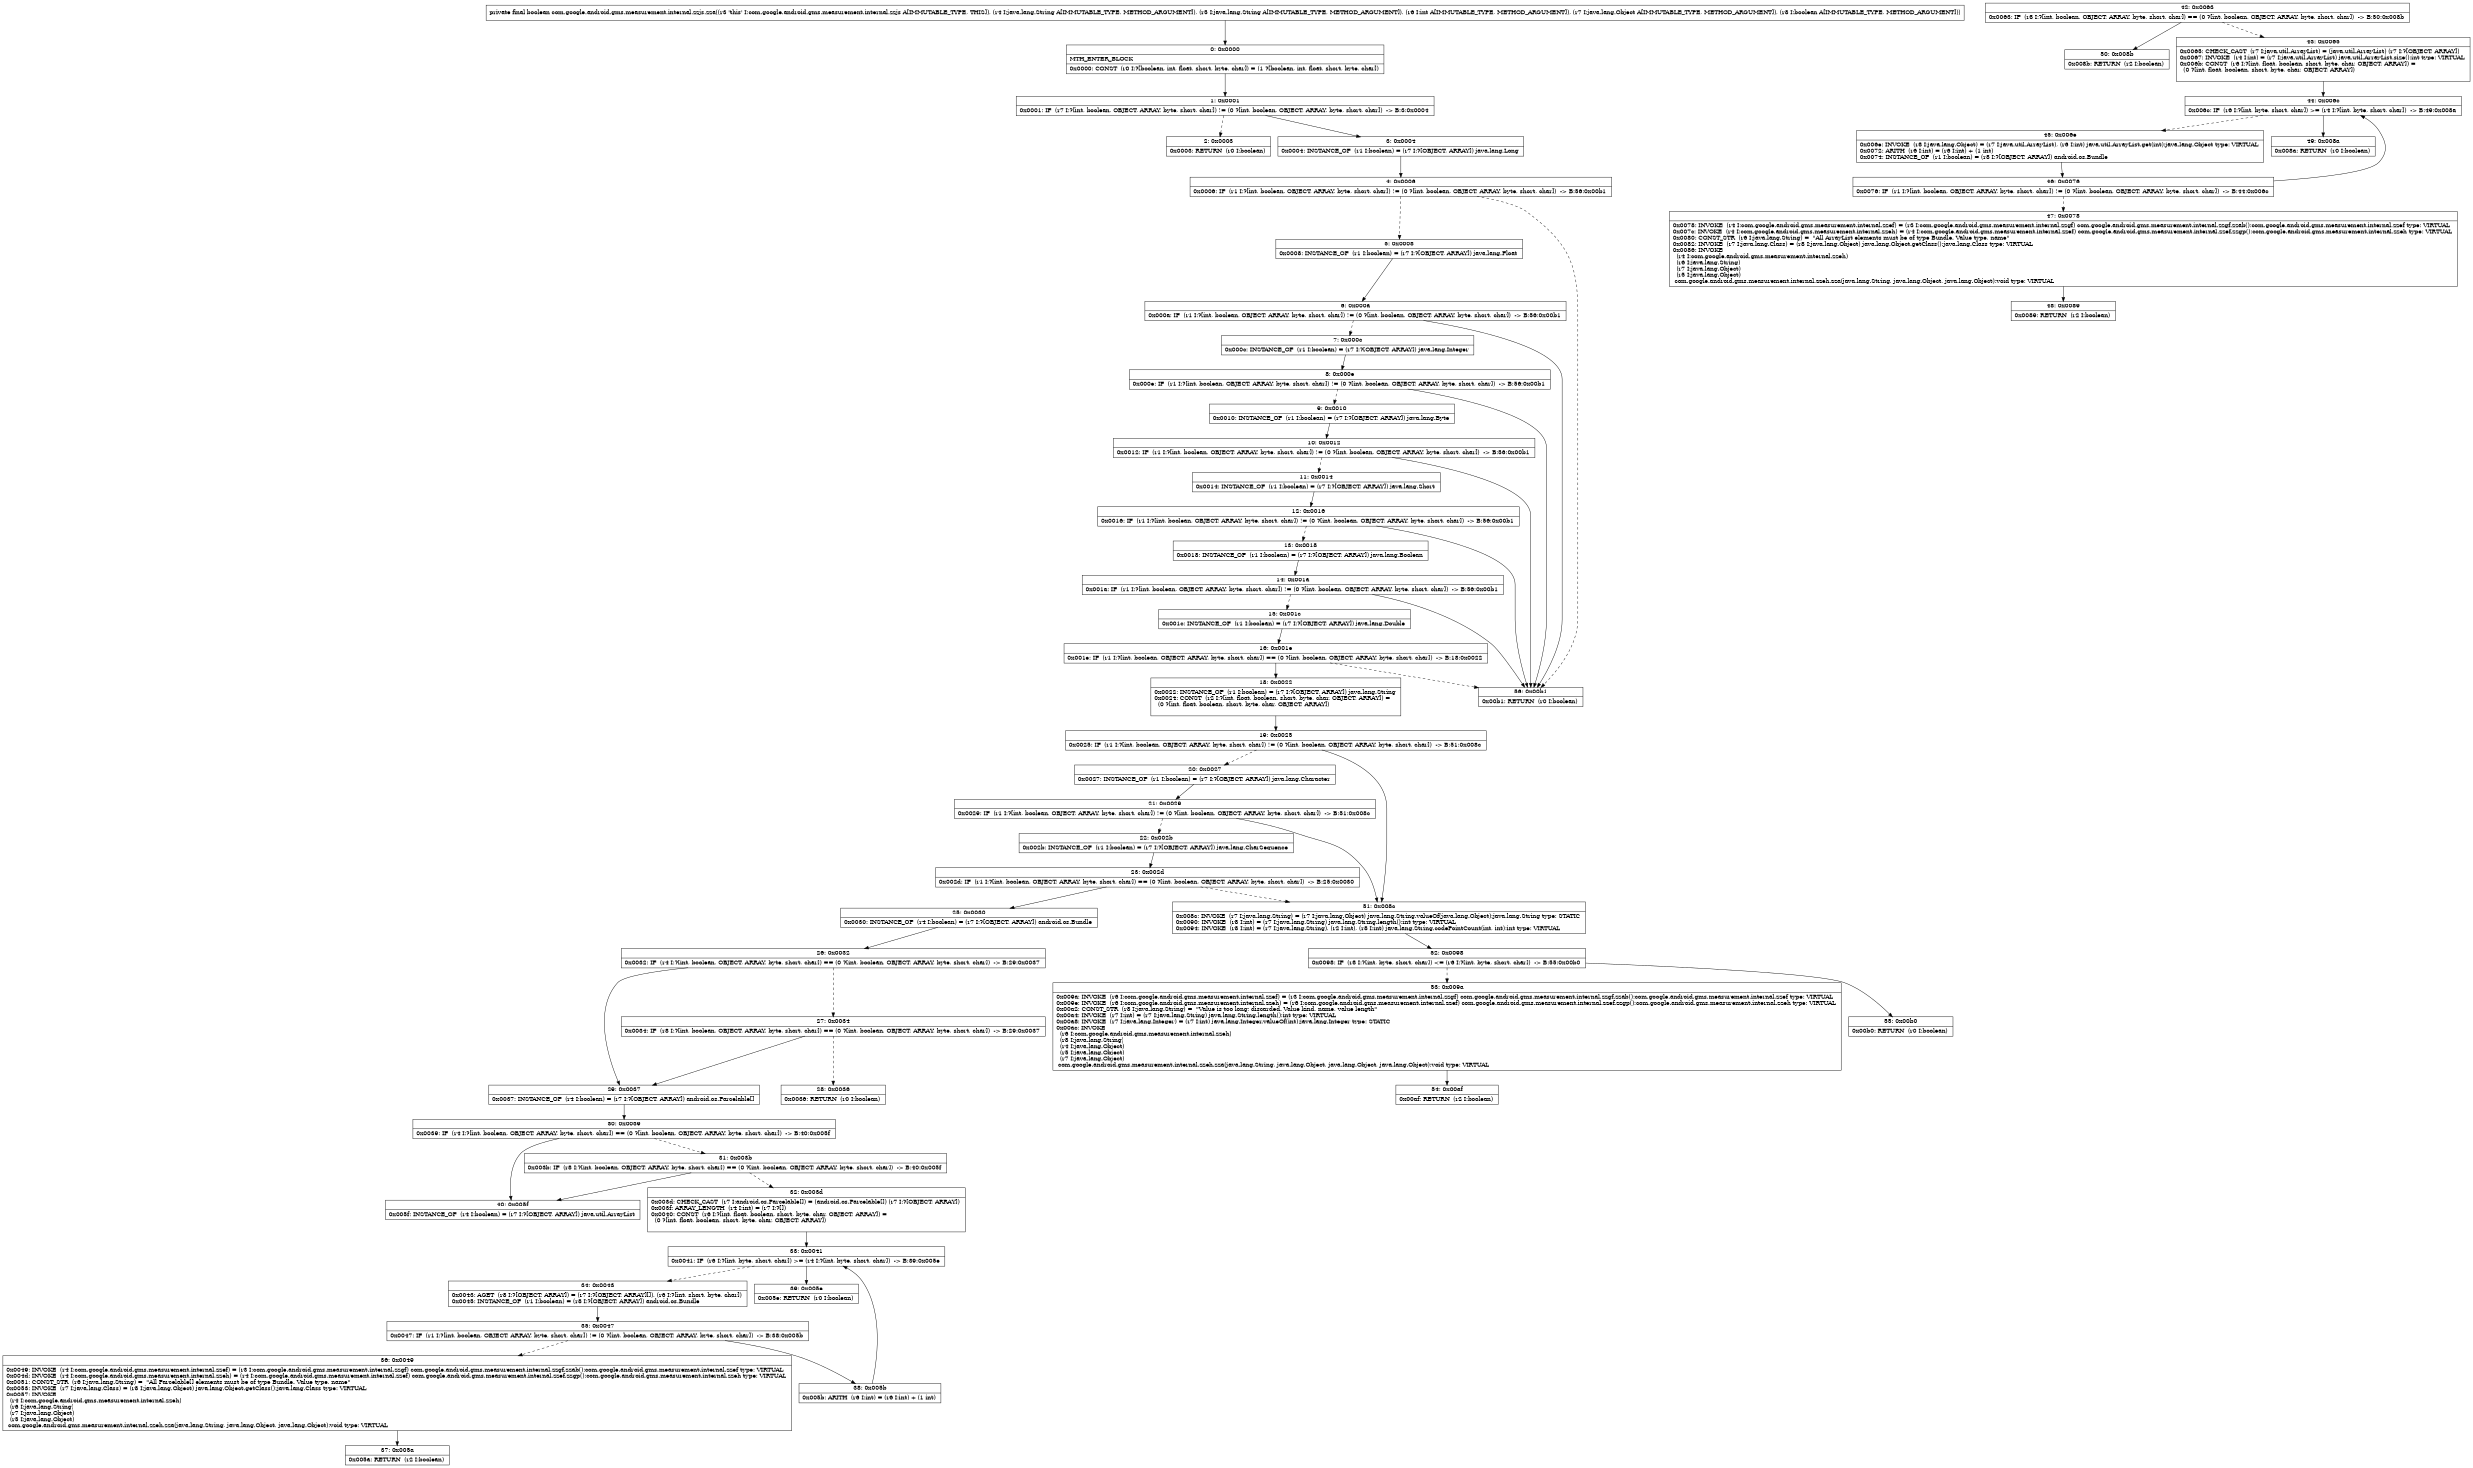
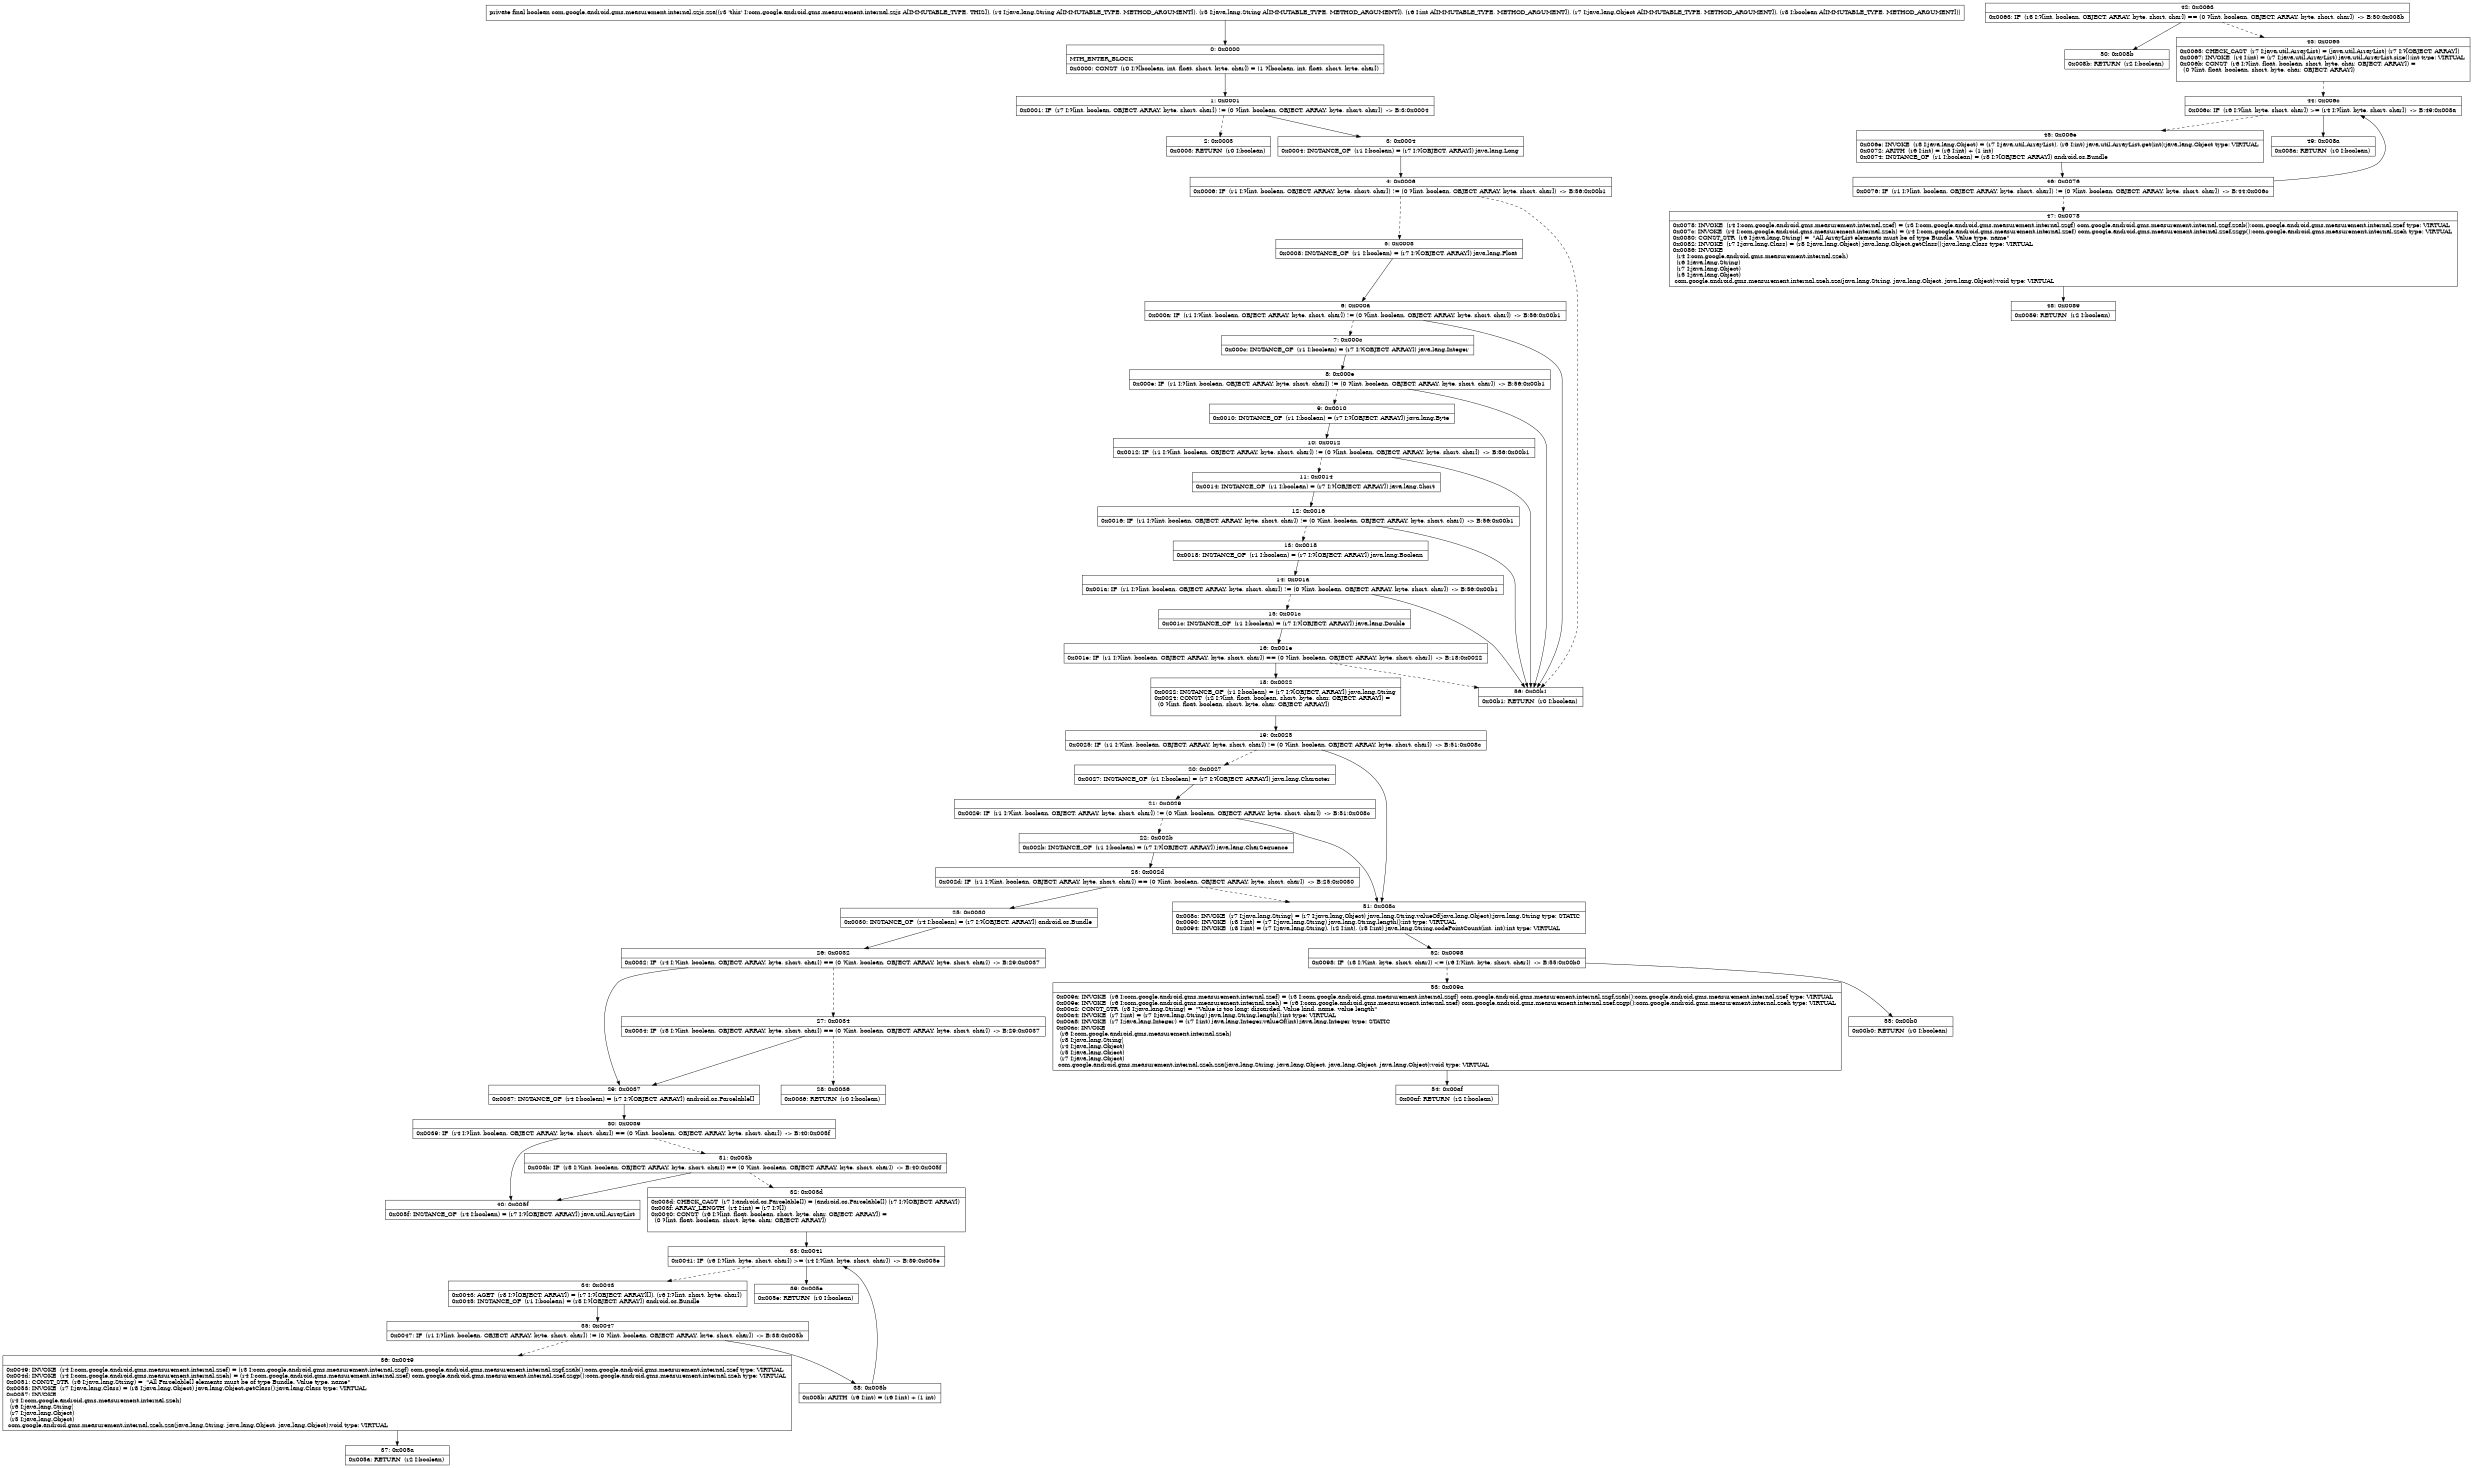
(2323, 87) -> (2323, 87)
